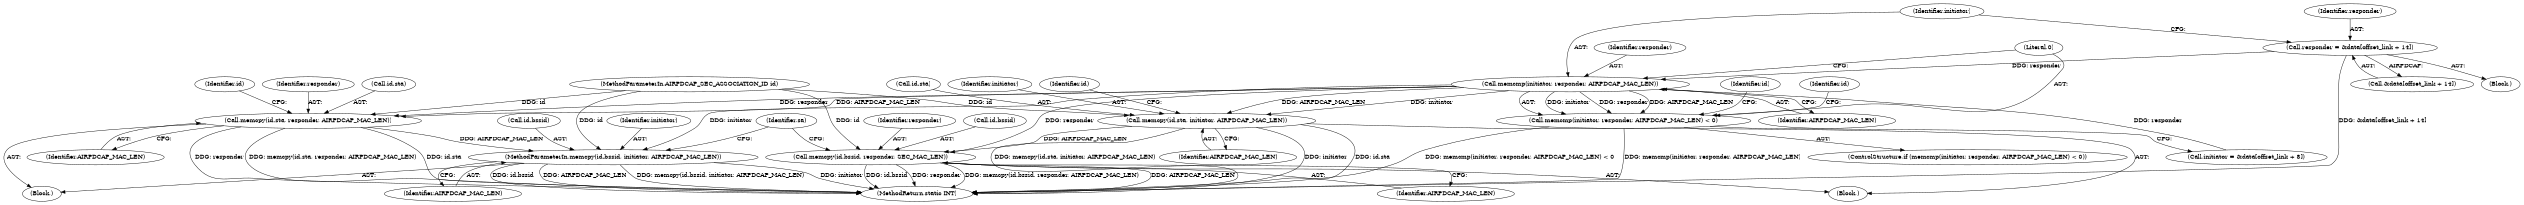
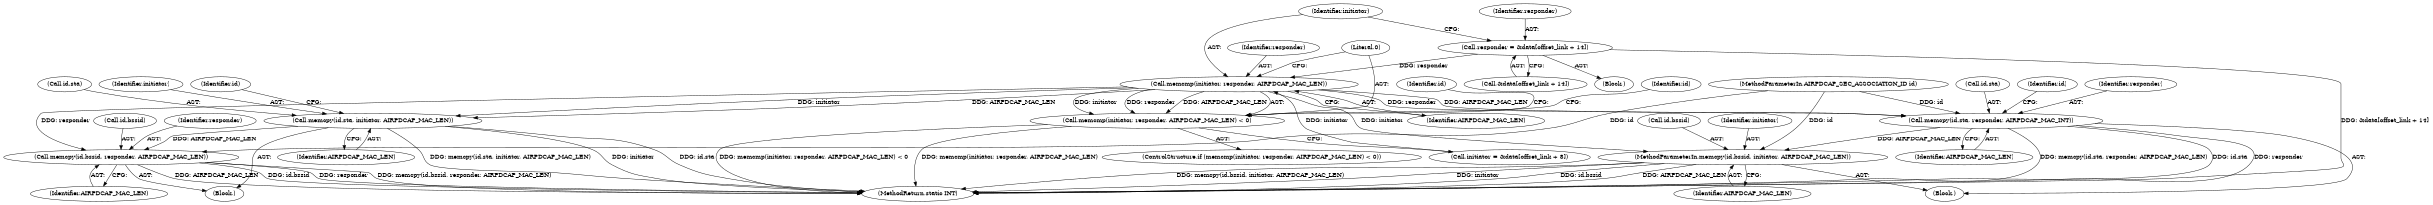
(2407, 66) -> (1538, 66)
(953, 104) -> none
(308, 121) -> (1991, 121)
(786, 121) -> none
(2158, 121) -> (1327, 121)
(871, 157) -> (121, 157)
